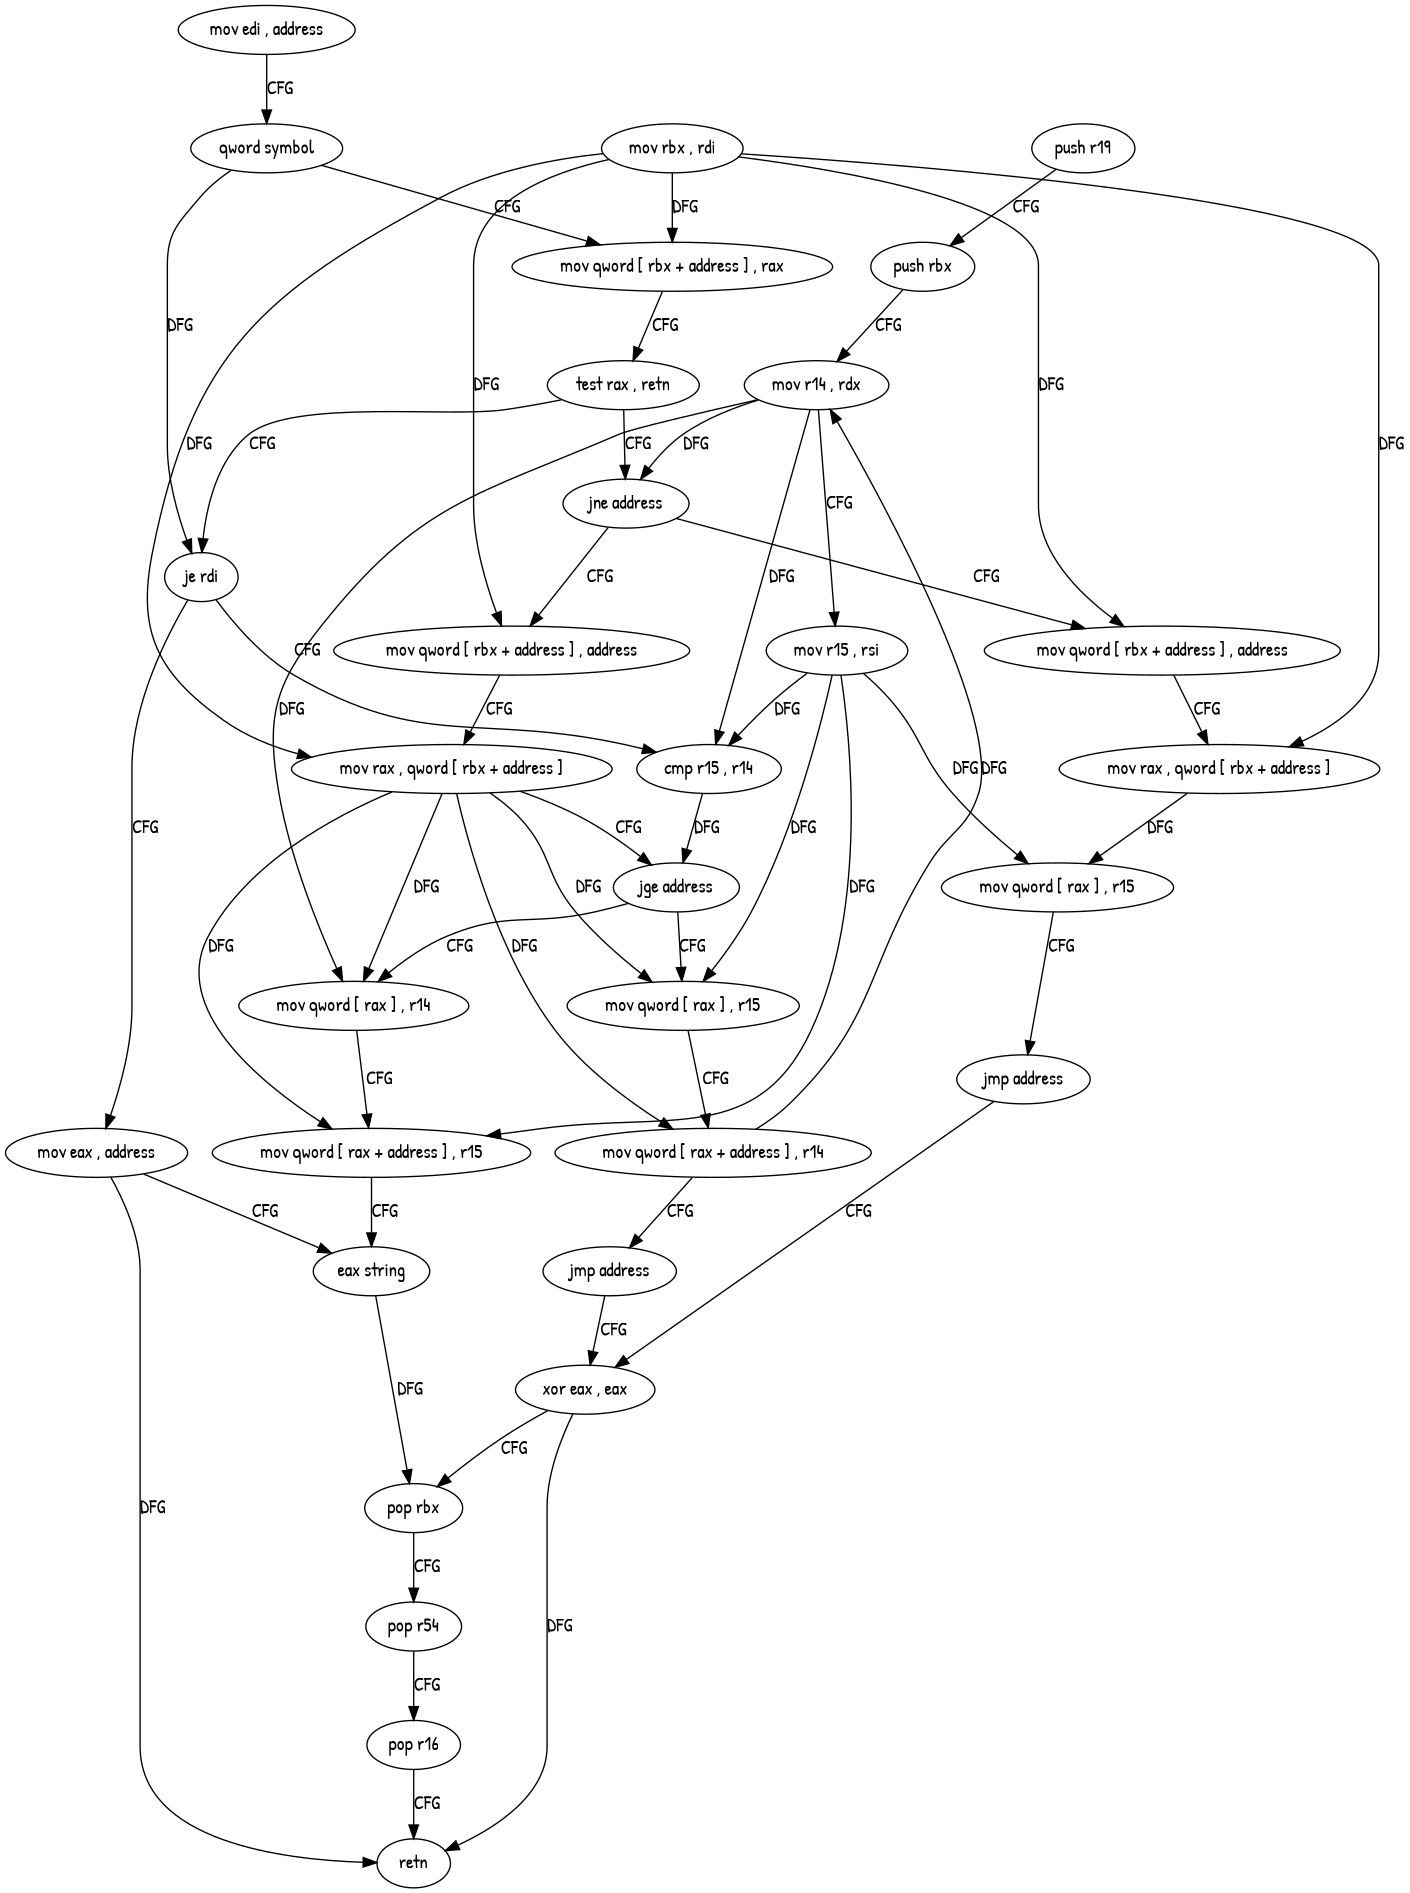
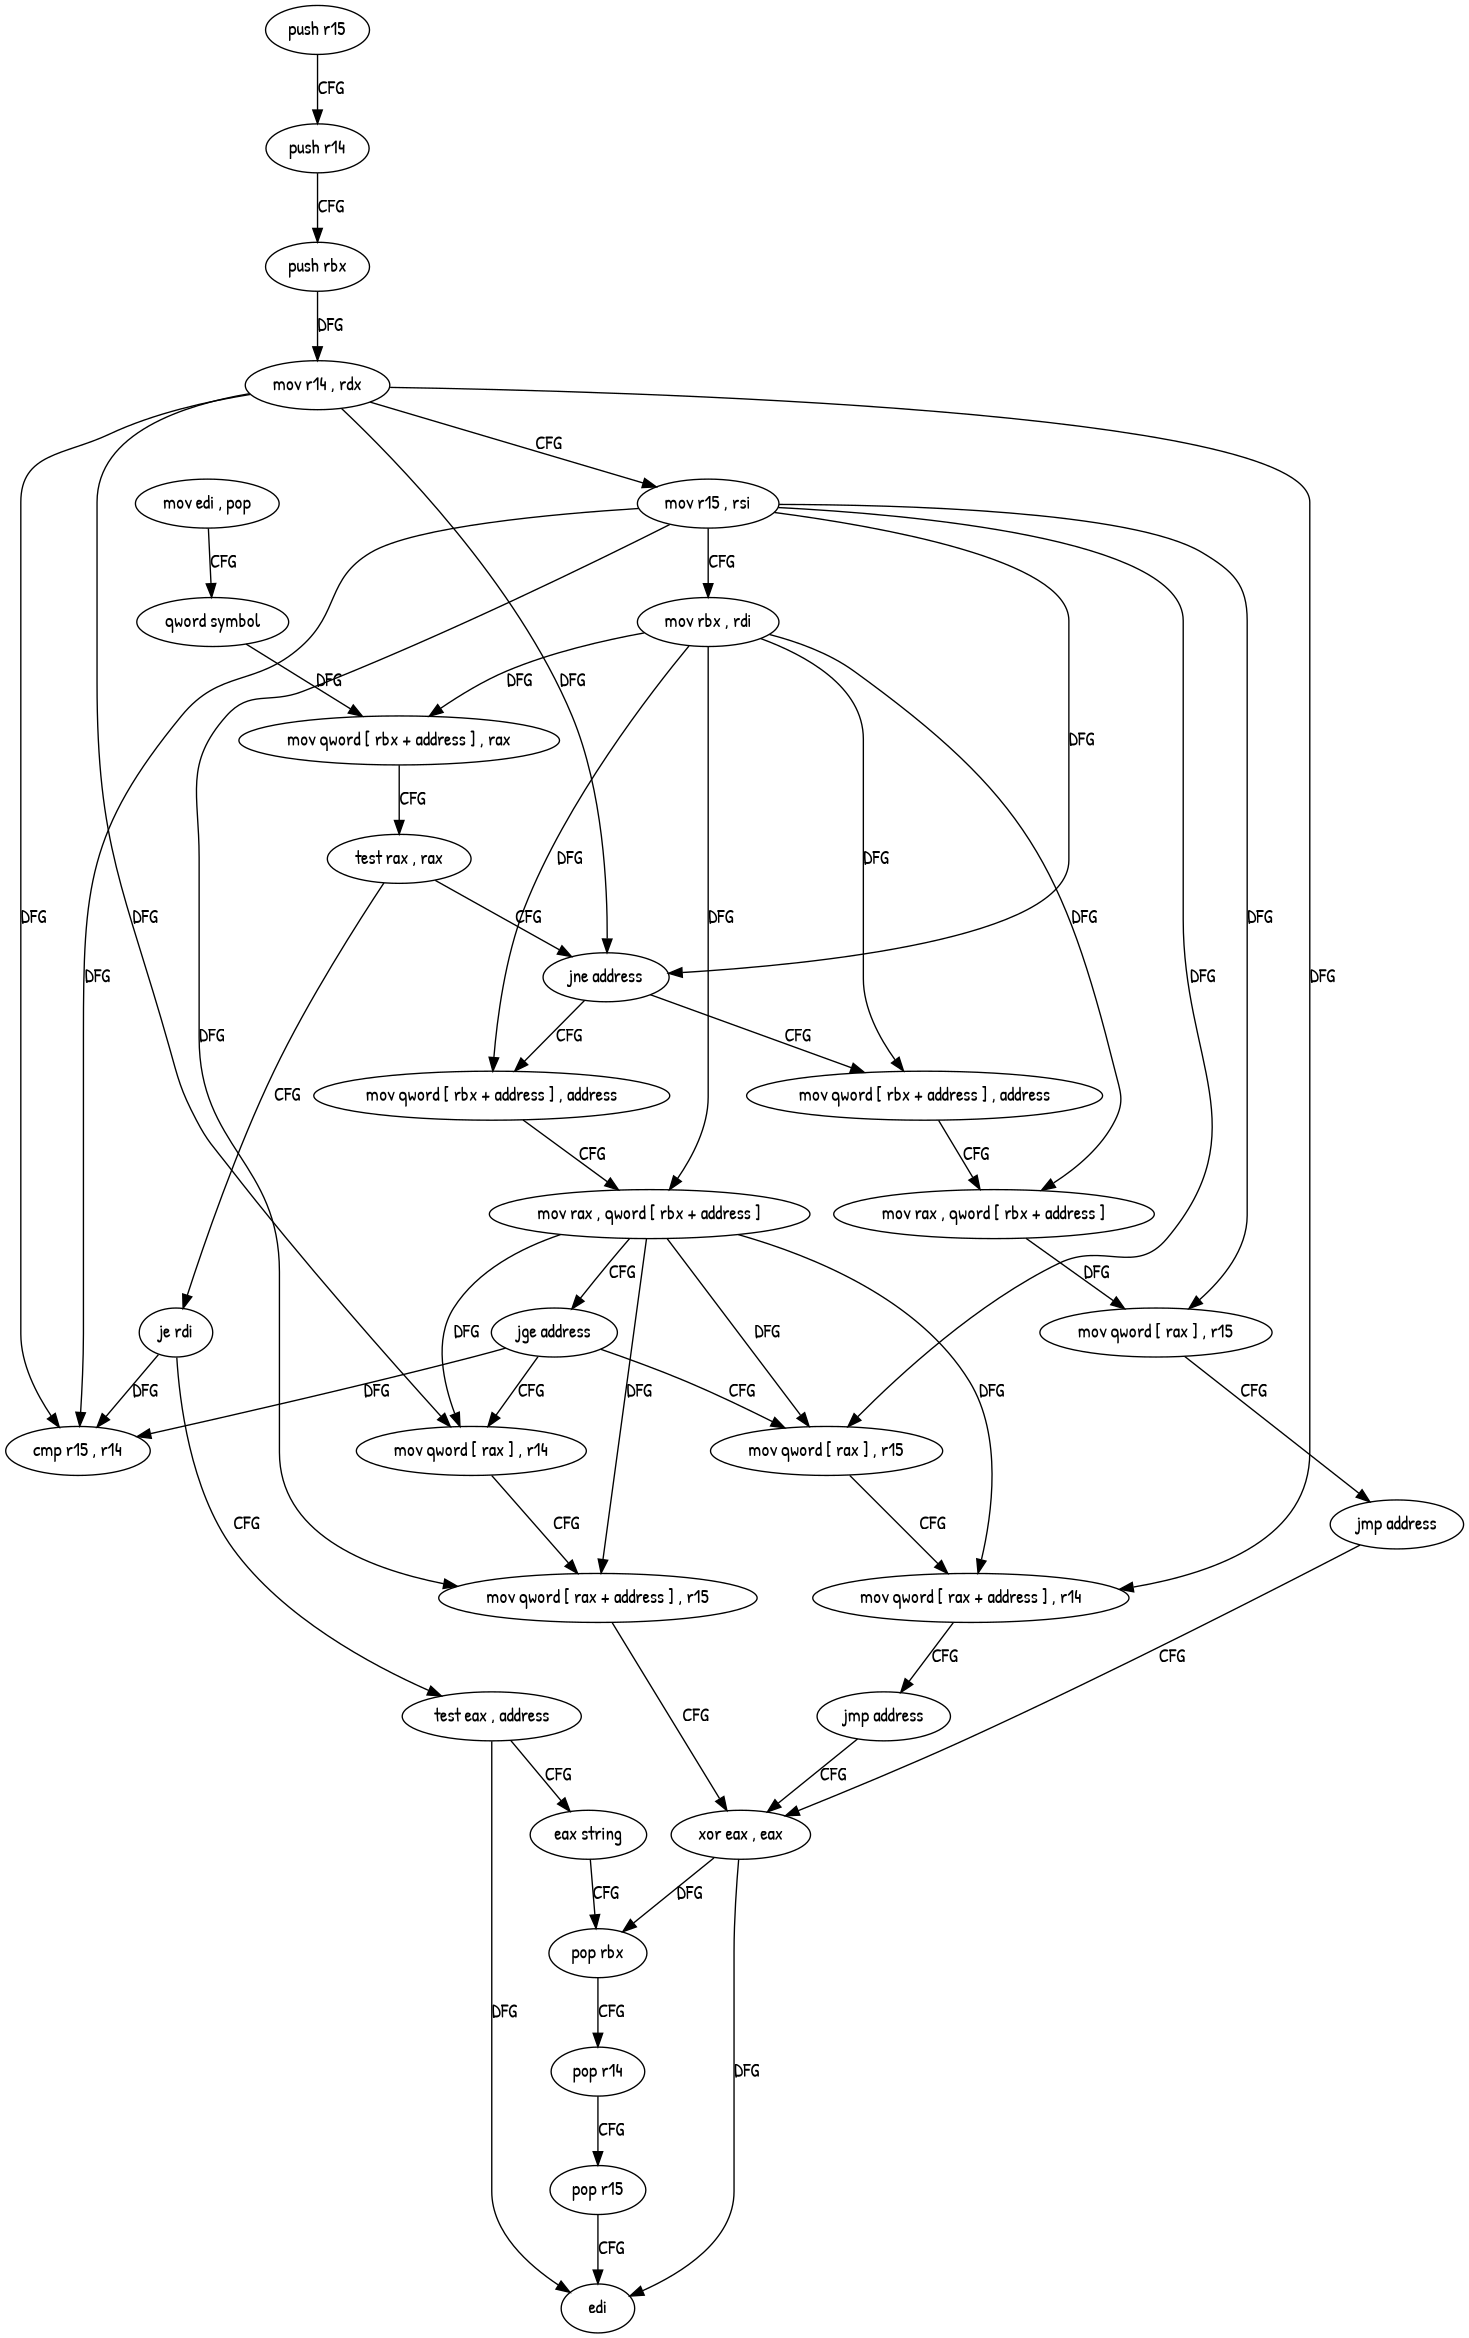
(267, 30) -> (207, 504)
none -> (318, 30)
(1083, 148) -> (318, 148)
(508, 208) -> (329, 681)
(889, 326) -> (330, 326)
(167, 345) -> none
(623, 385) -> (399, 859)
none -> (708, 556)
(308, 651) -> (145, 1392)
none -> (1069, 787)
(978, 796) -> (1310, 628)
(695, 822) -> (329, 1393)
(97, 1153) -> (492, 1716)
(372, 1205) -> (666, 1711)
(410, 1390) -> (606, 1894)
(514, 1449) -> (690, 1894)
(414, 1627) -> (598, 2072)
(414, 1745) -> (598, 2190)
(414, 1863) -> (598, 2308)
